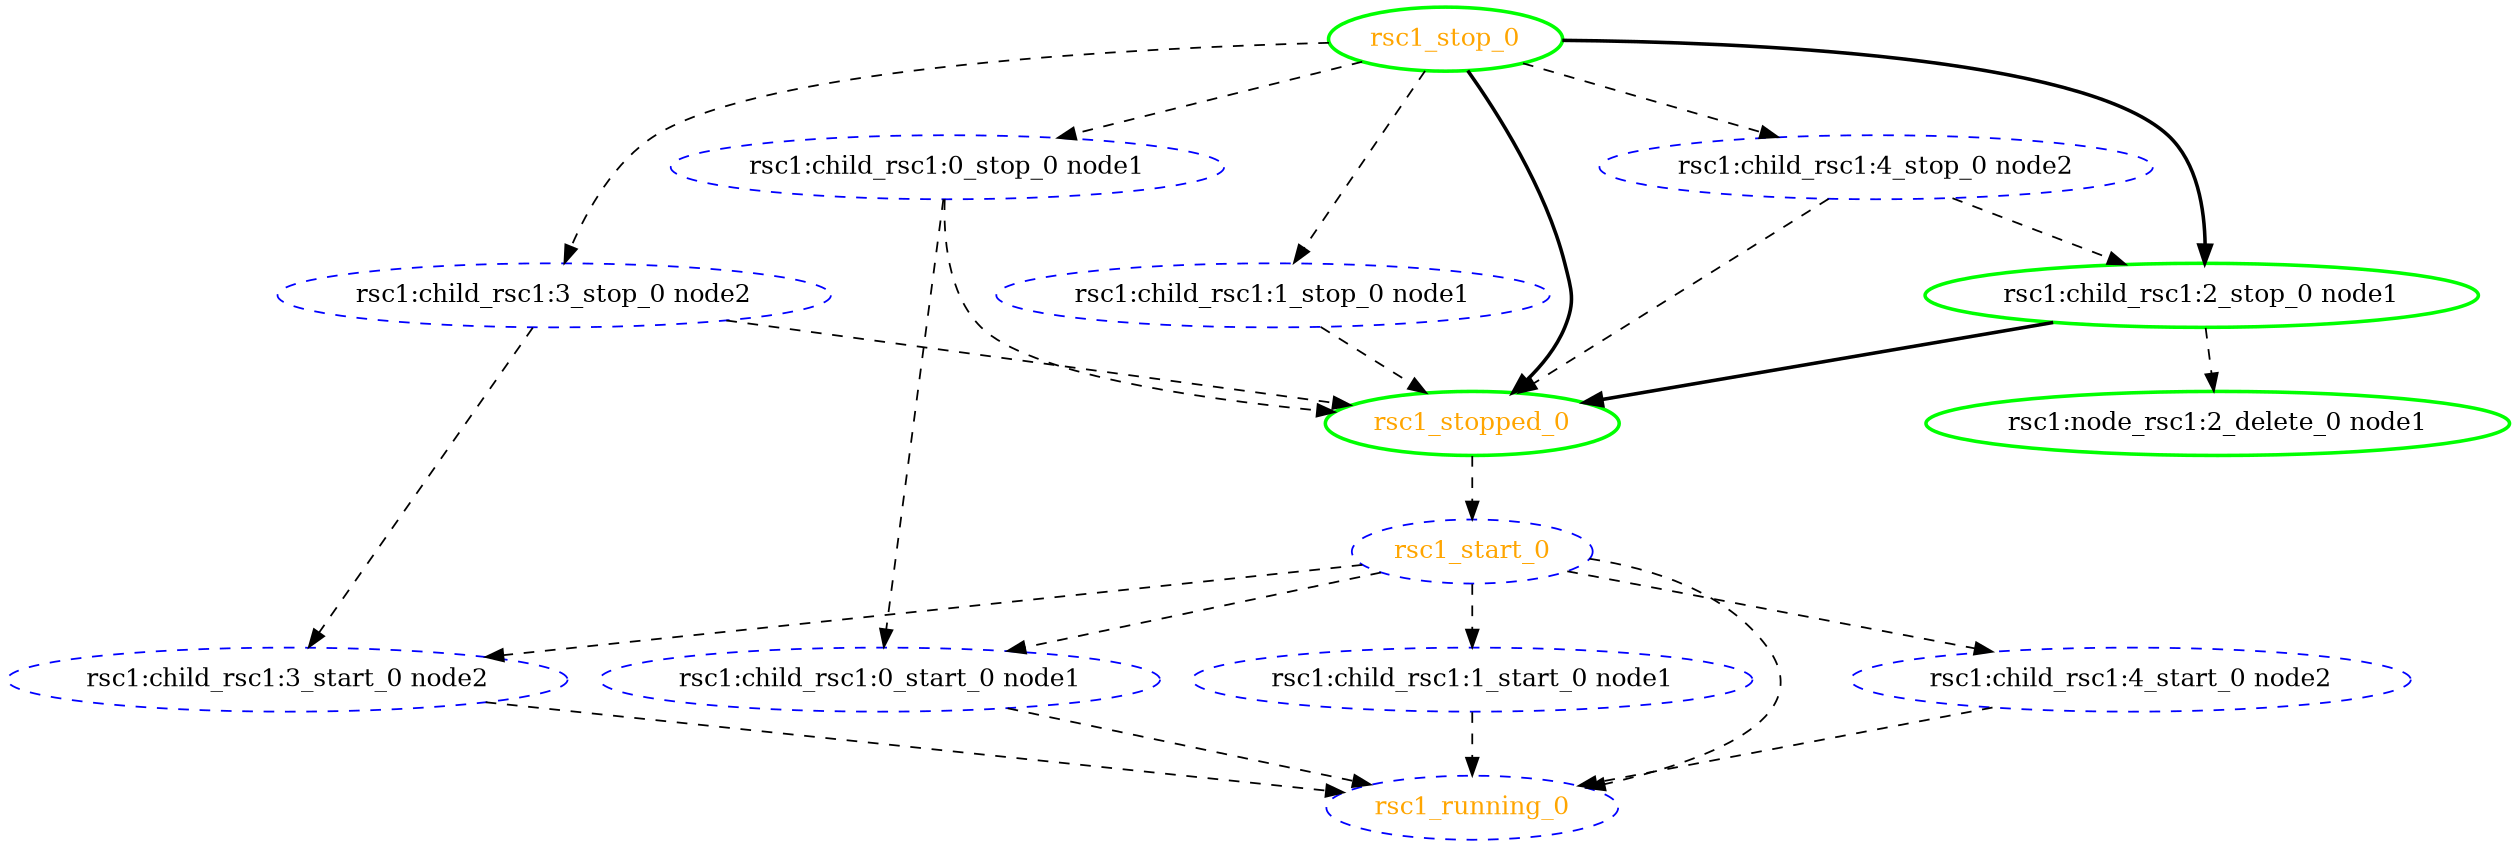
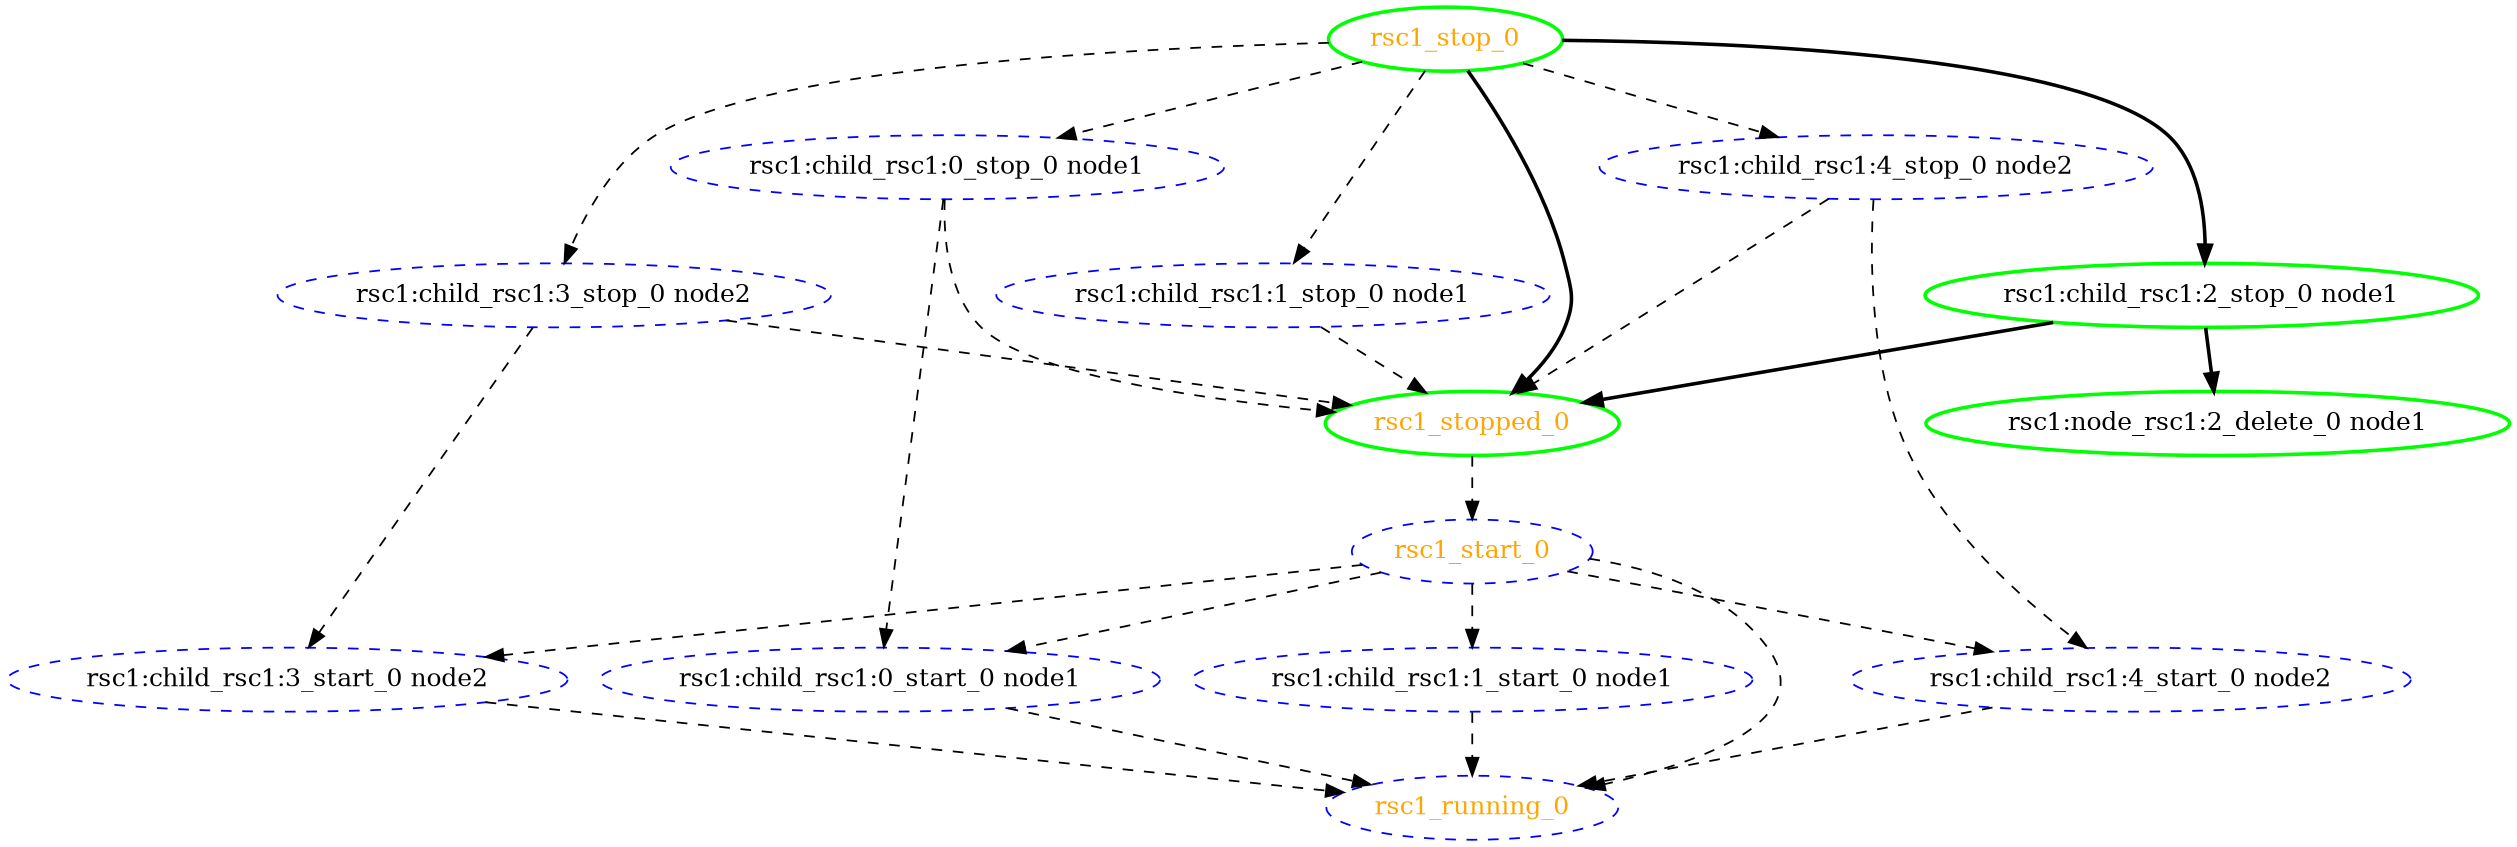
(2031, 228) -> (1907, 448)
(2209, 351) -> (2209, 351)
